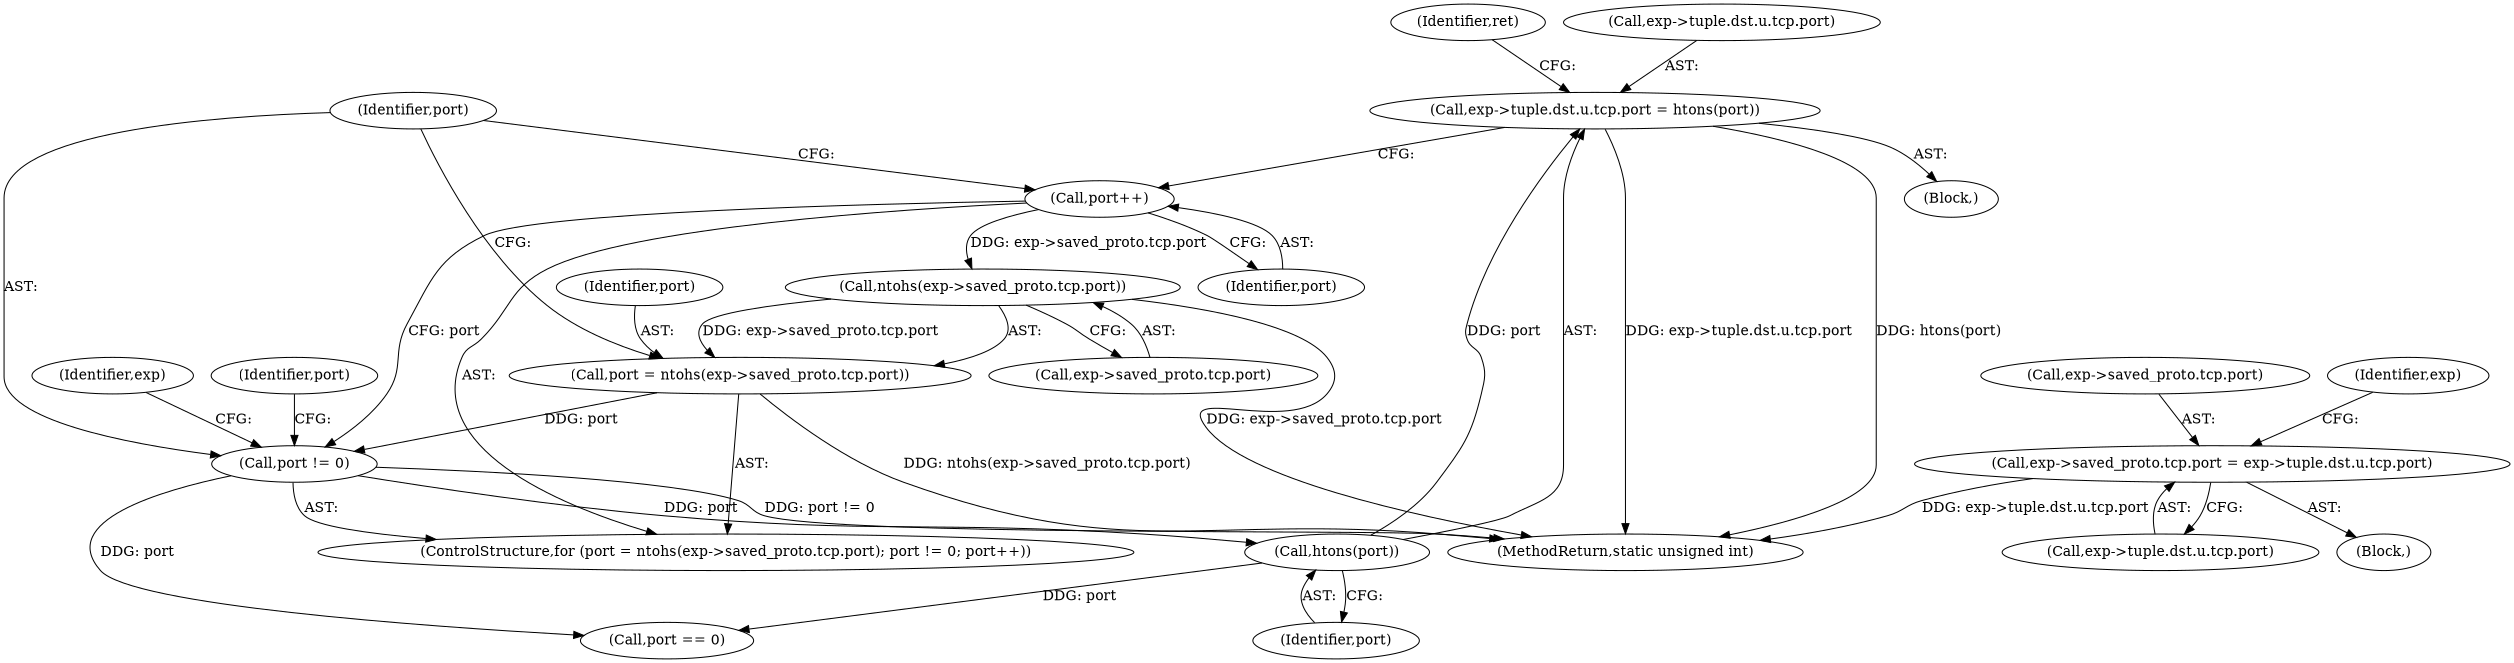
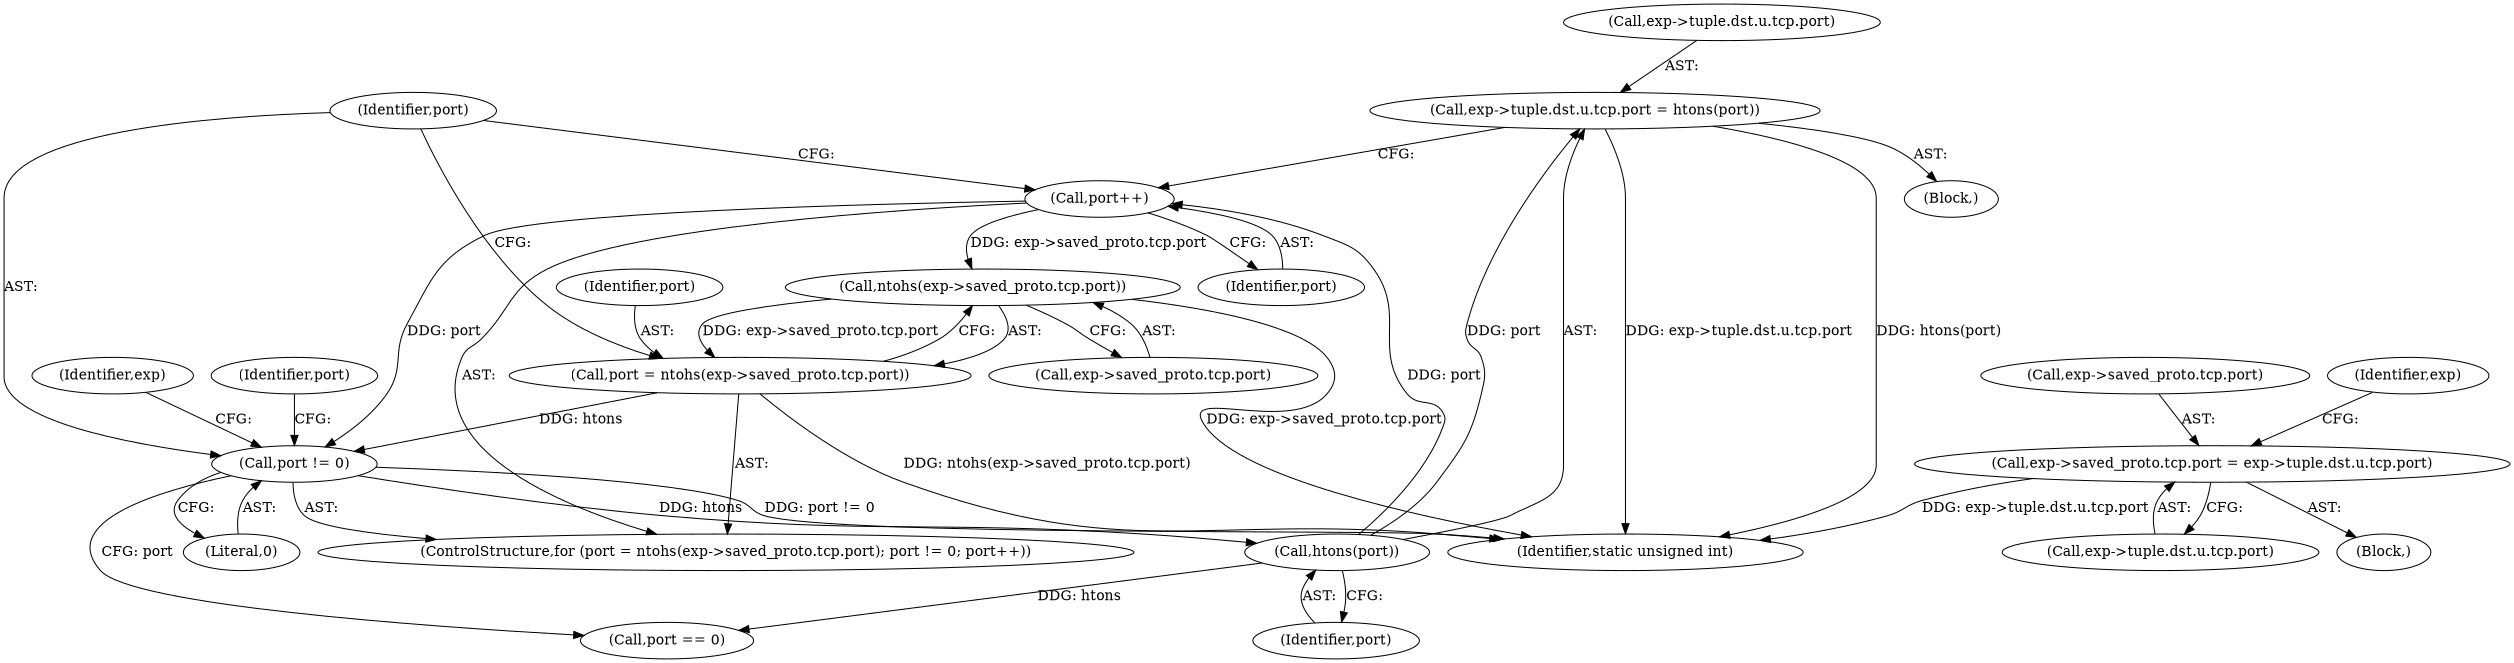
(1468, 22) -> none
none -> (1390, 326)
(444, 331) -> (444, 331)
none -> (929, 344)
(581, 420) -> (581, 420)
(701, 508) -> (701, 508)
(138, 552) -> (138, 552)
none -> (242, 552)
(1625, 552) -> (1625, 552)
(1080, 596) -> (1080, 596)
